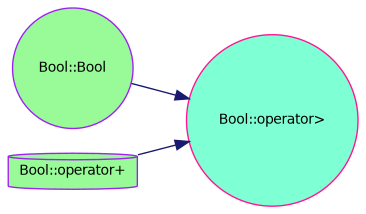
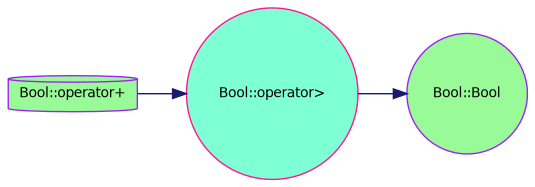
(154, 89) -> (376, 94)
